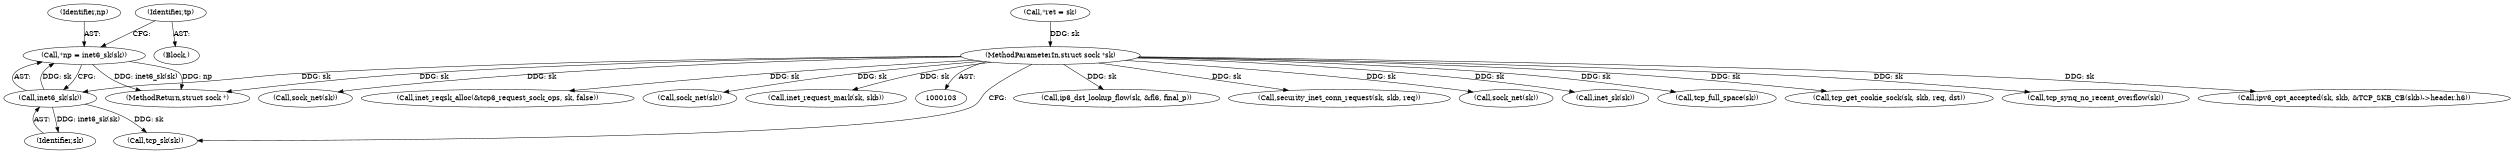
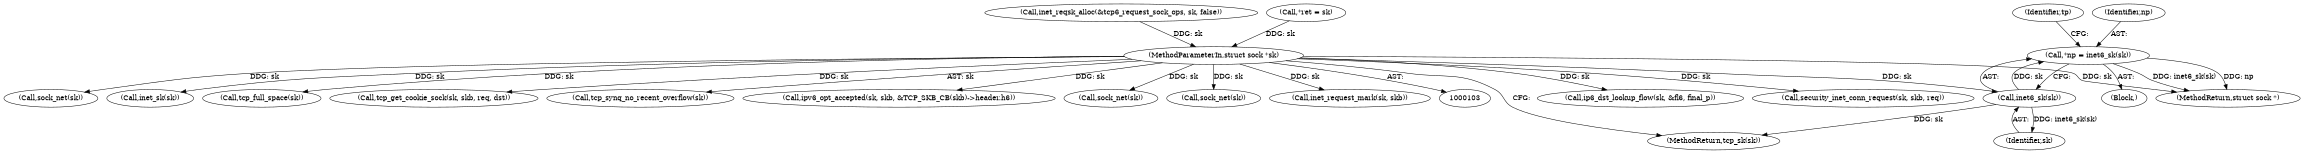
(173, 32) -> (2113, 73)
(774, 73) -> (1165, 33)
(1888, 77) -> (960, 77)
(155, 141) -> (1714, 141)
